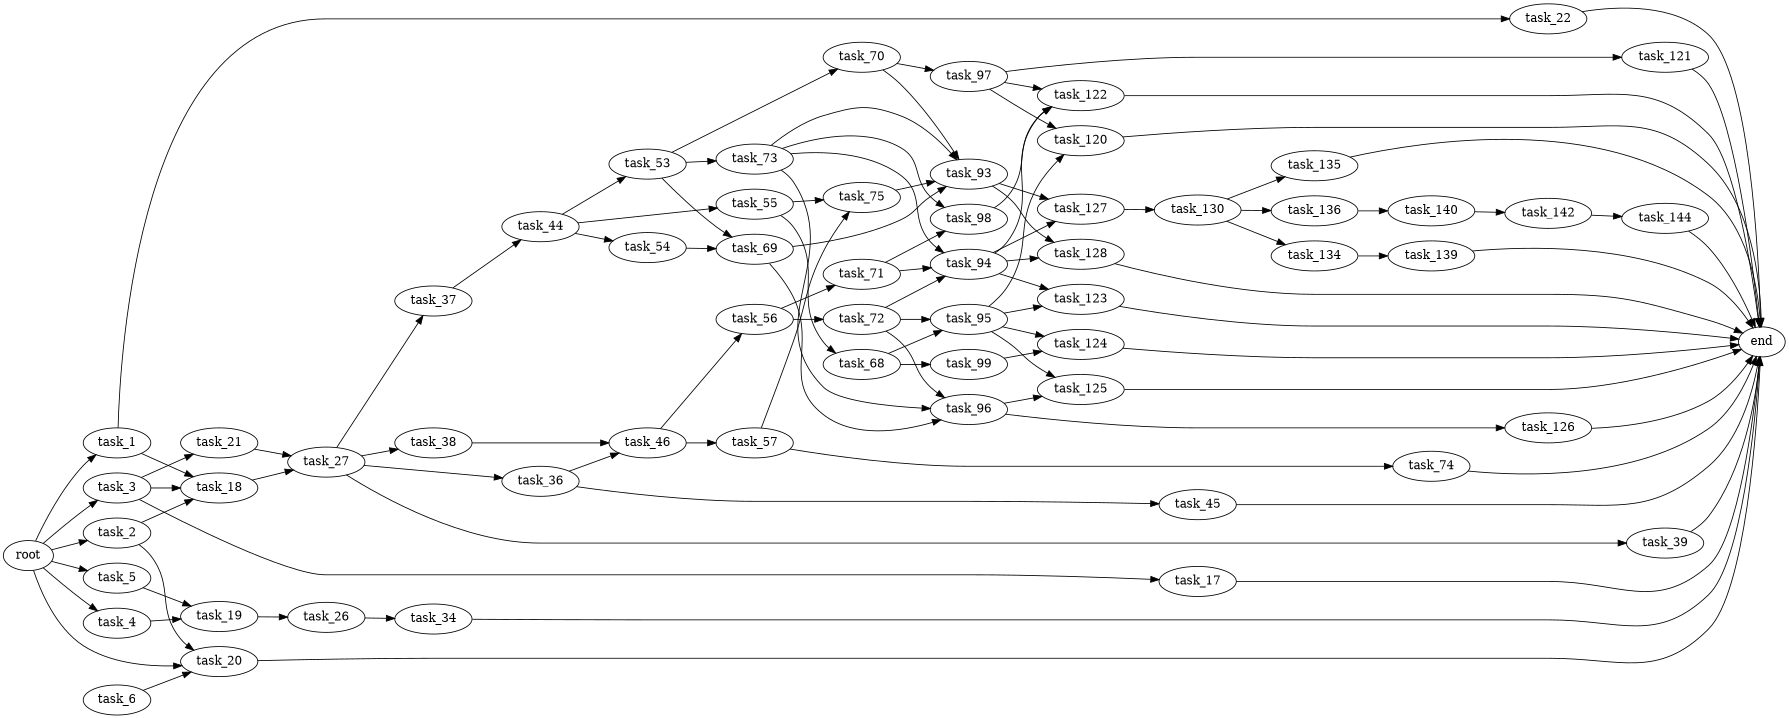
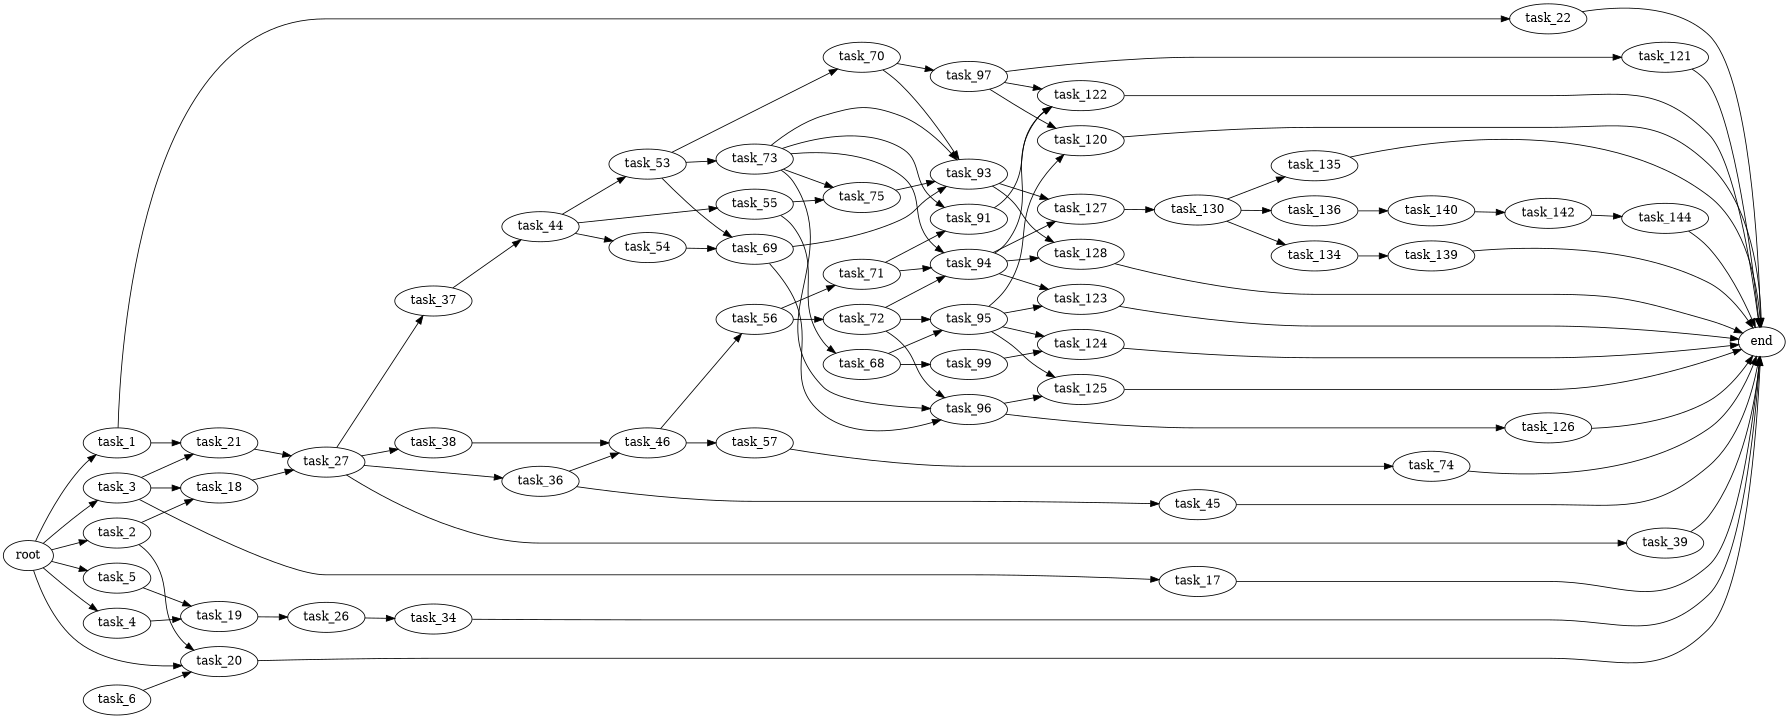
(969, 219) -> (969, 219)
(793, 343) -> (804, 177)
(161, 462) -> (161, 443)
